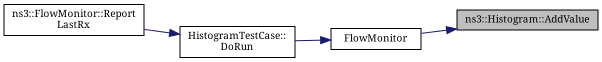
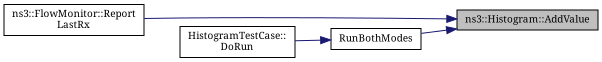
(157, 31) -> (295, 18)
(376, 39) -> (376, 39)
